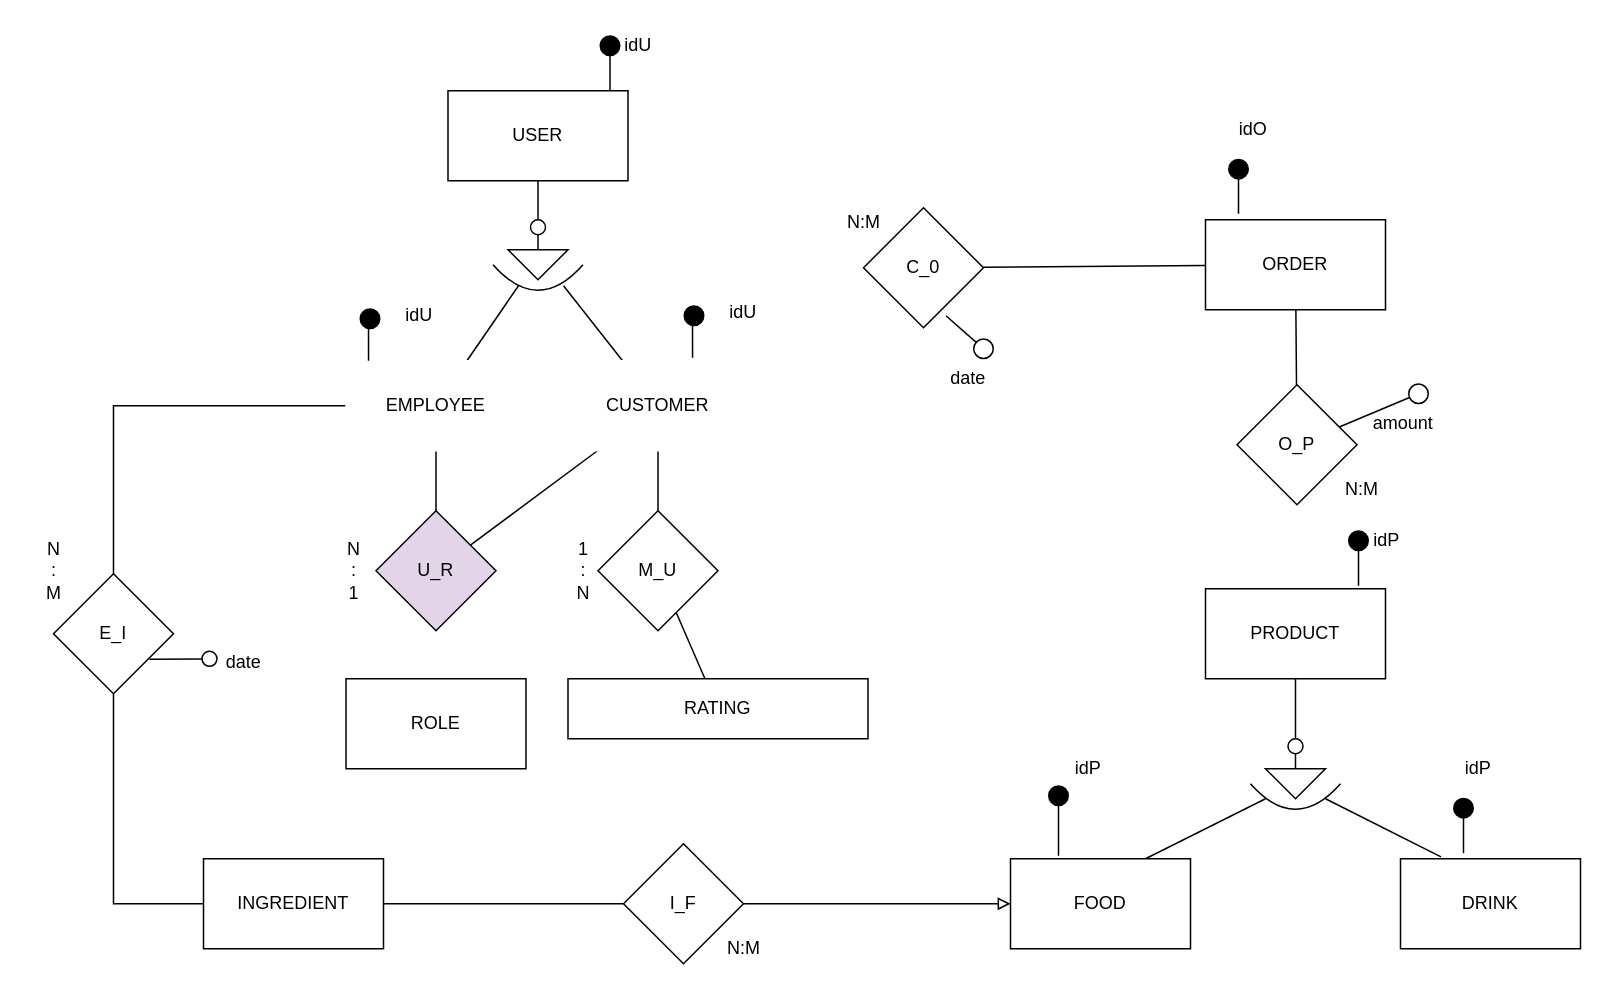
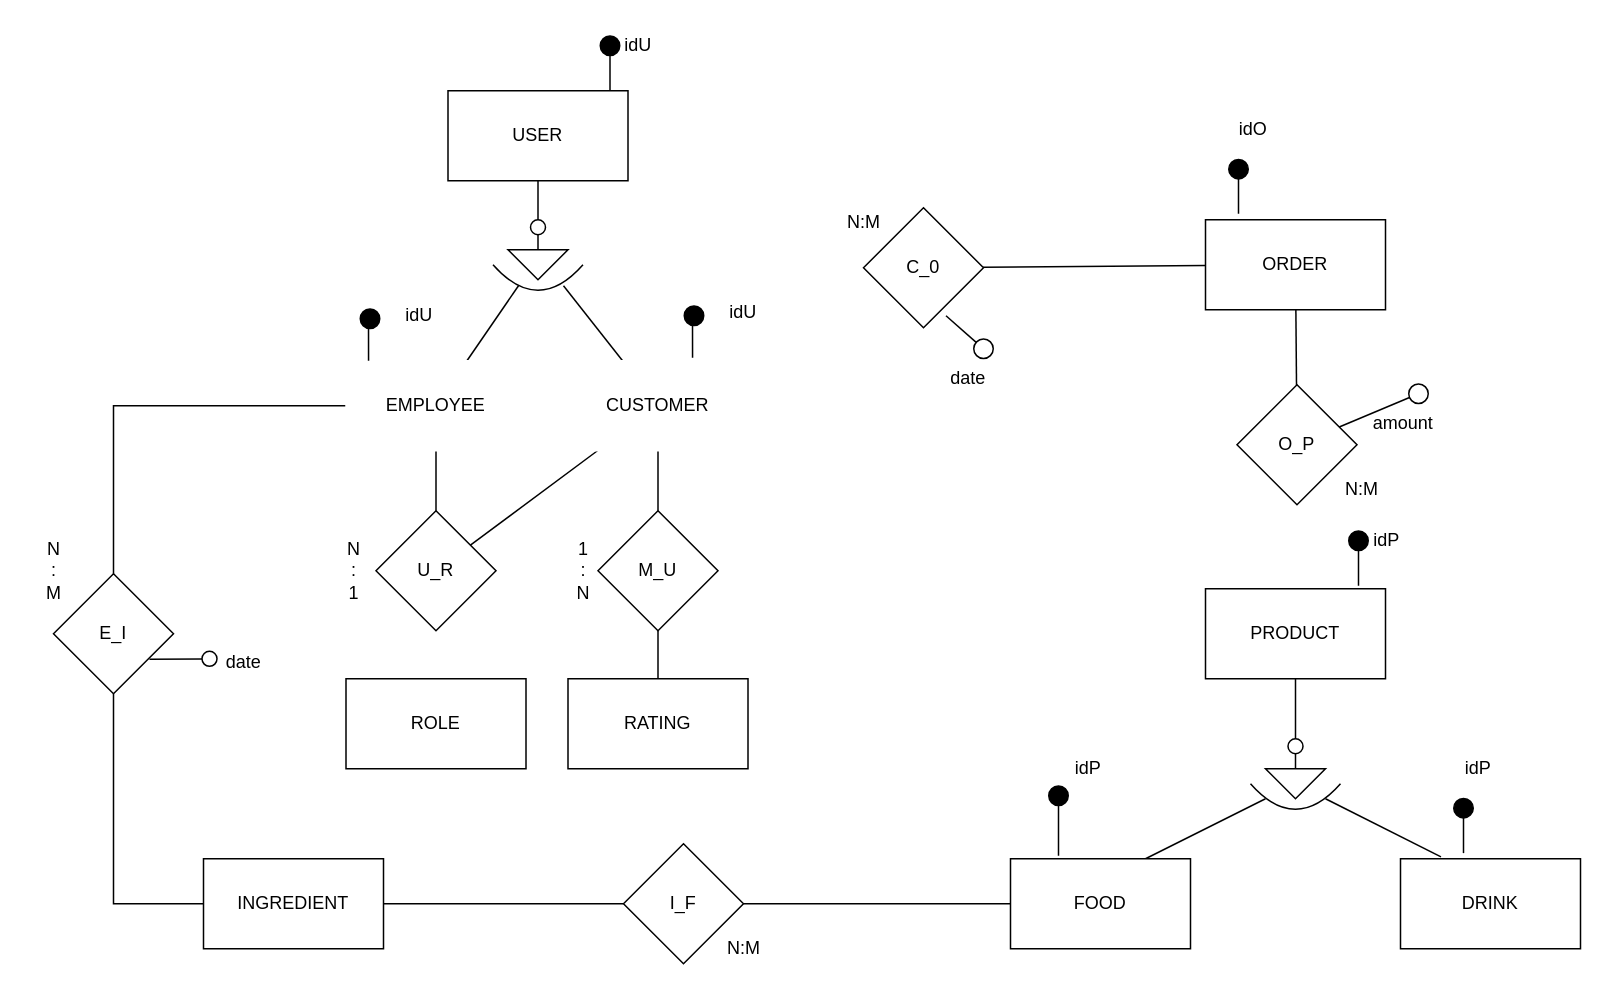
(436, 571) -> (436, 571)
(718, 709) -> (658, 724)
(997, 904) -> (1002, 904)
